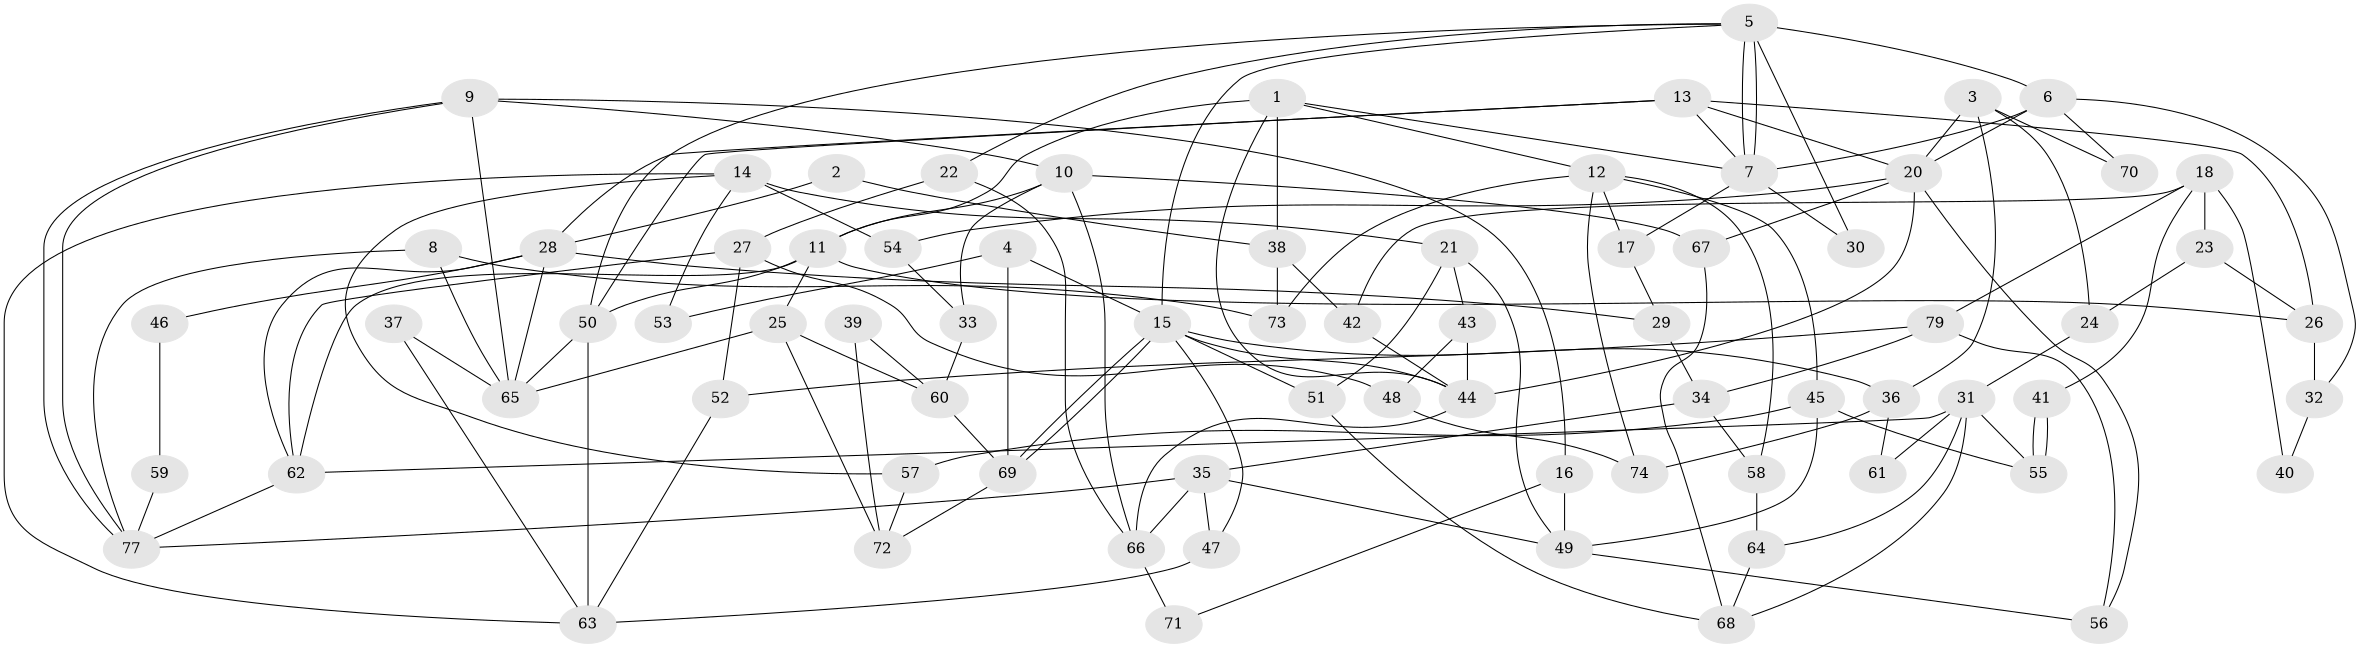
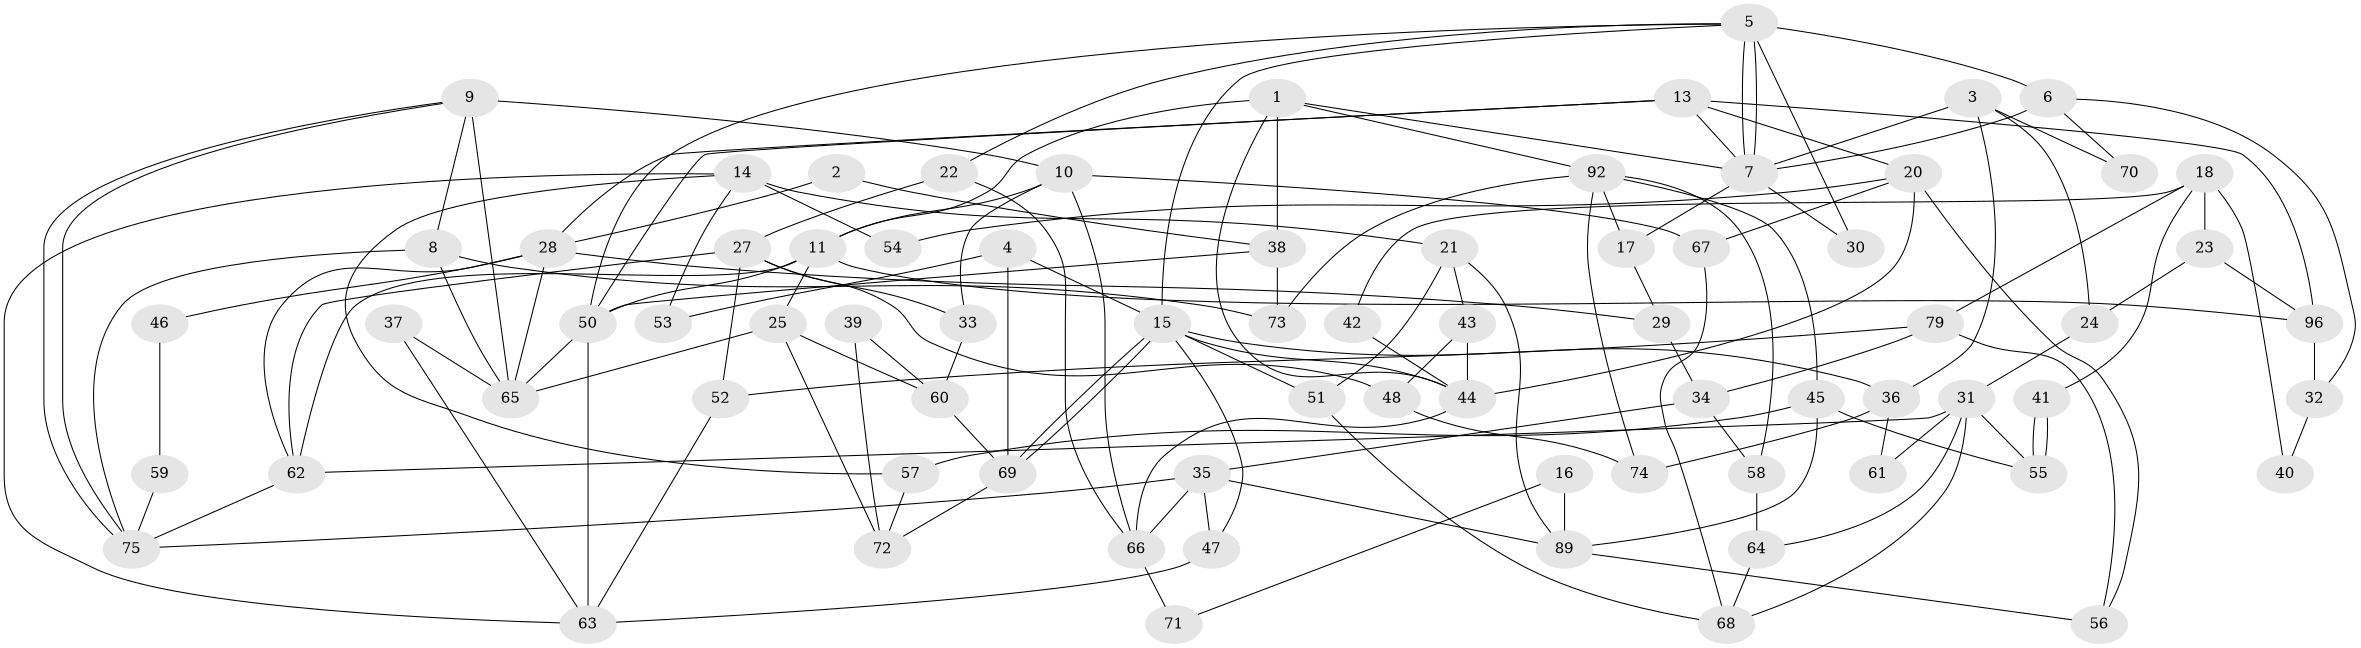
(1950, 128) -> (1861, 136)
(1154, 137) -> (452, 173)
(1976, 138) -> none
(1597, 173) -> (1597, 173)
(1315, 286) -> (977, 274)
(937, 293) -> (882, 293)
(2314, 324) -> (2314, 324)
(132, 549) -> (132, 549)
(1565, 549) -> (1565, 549)
